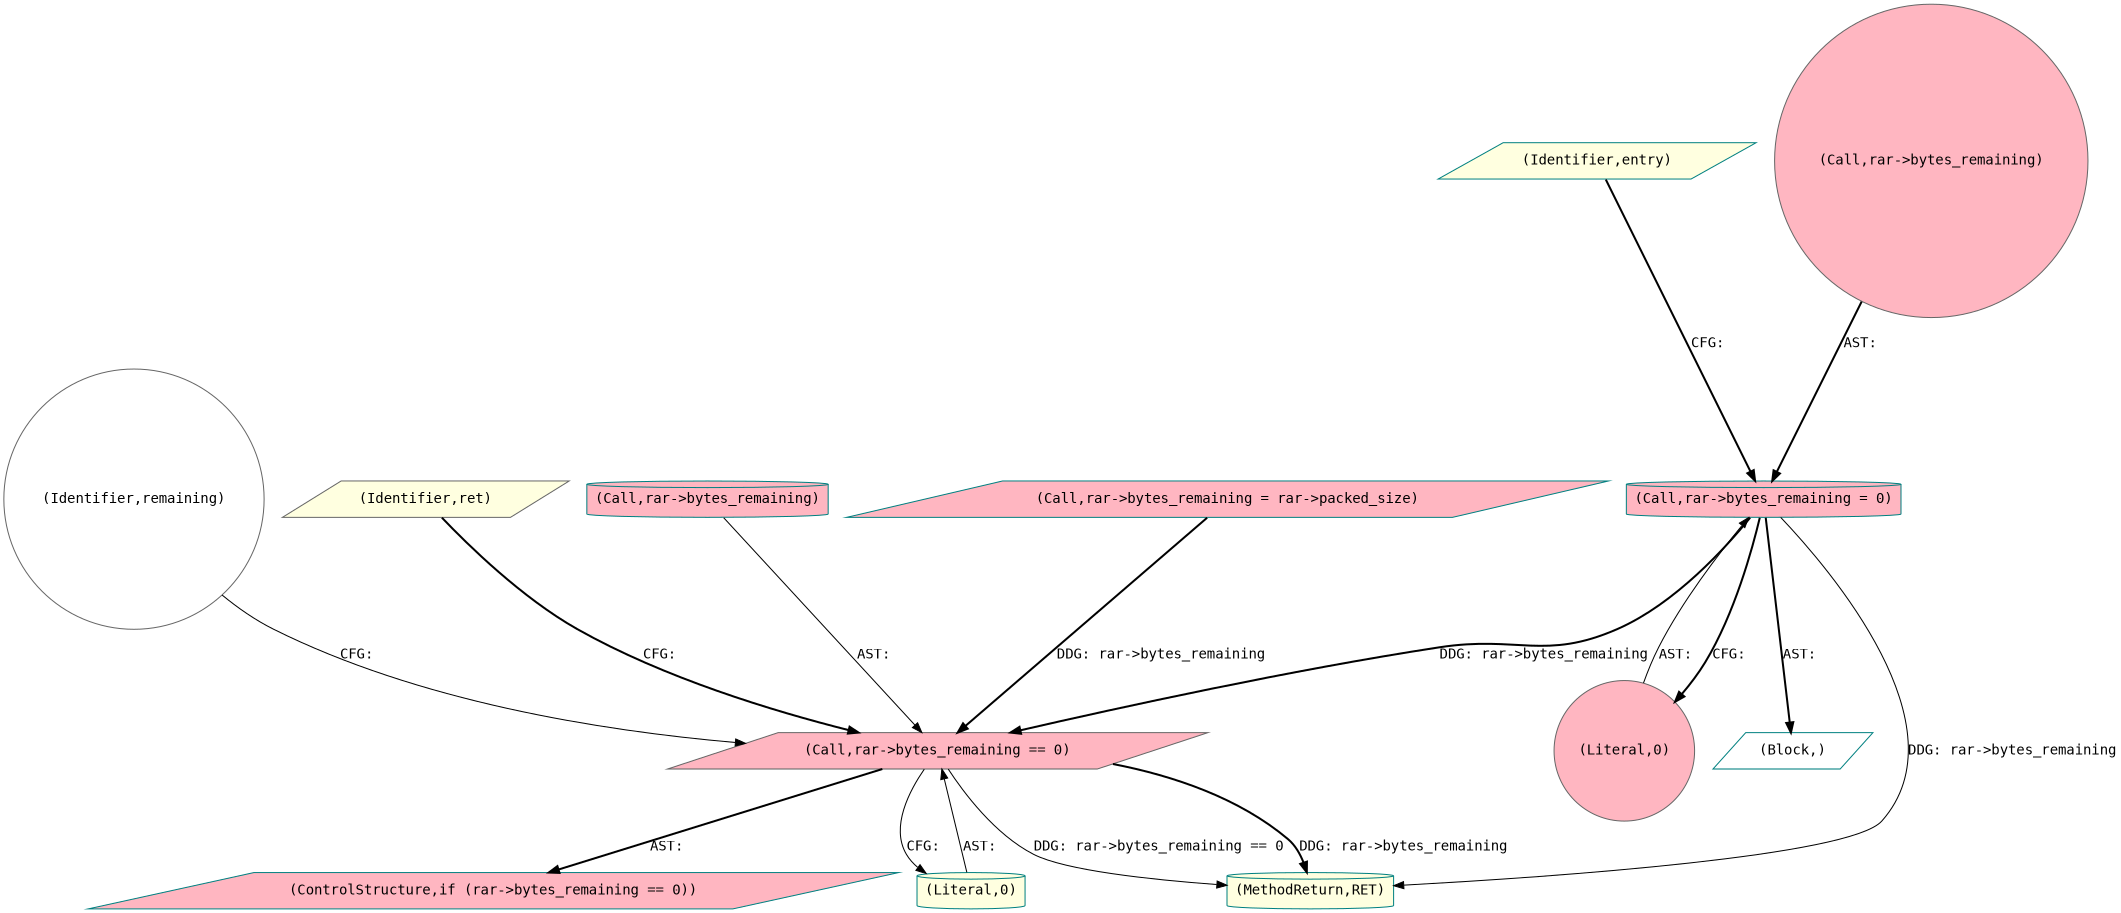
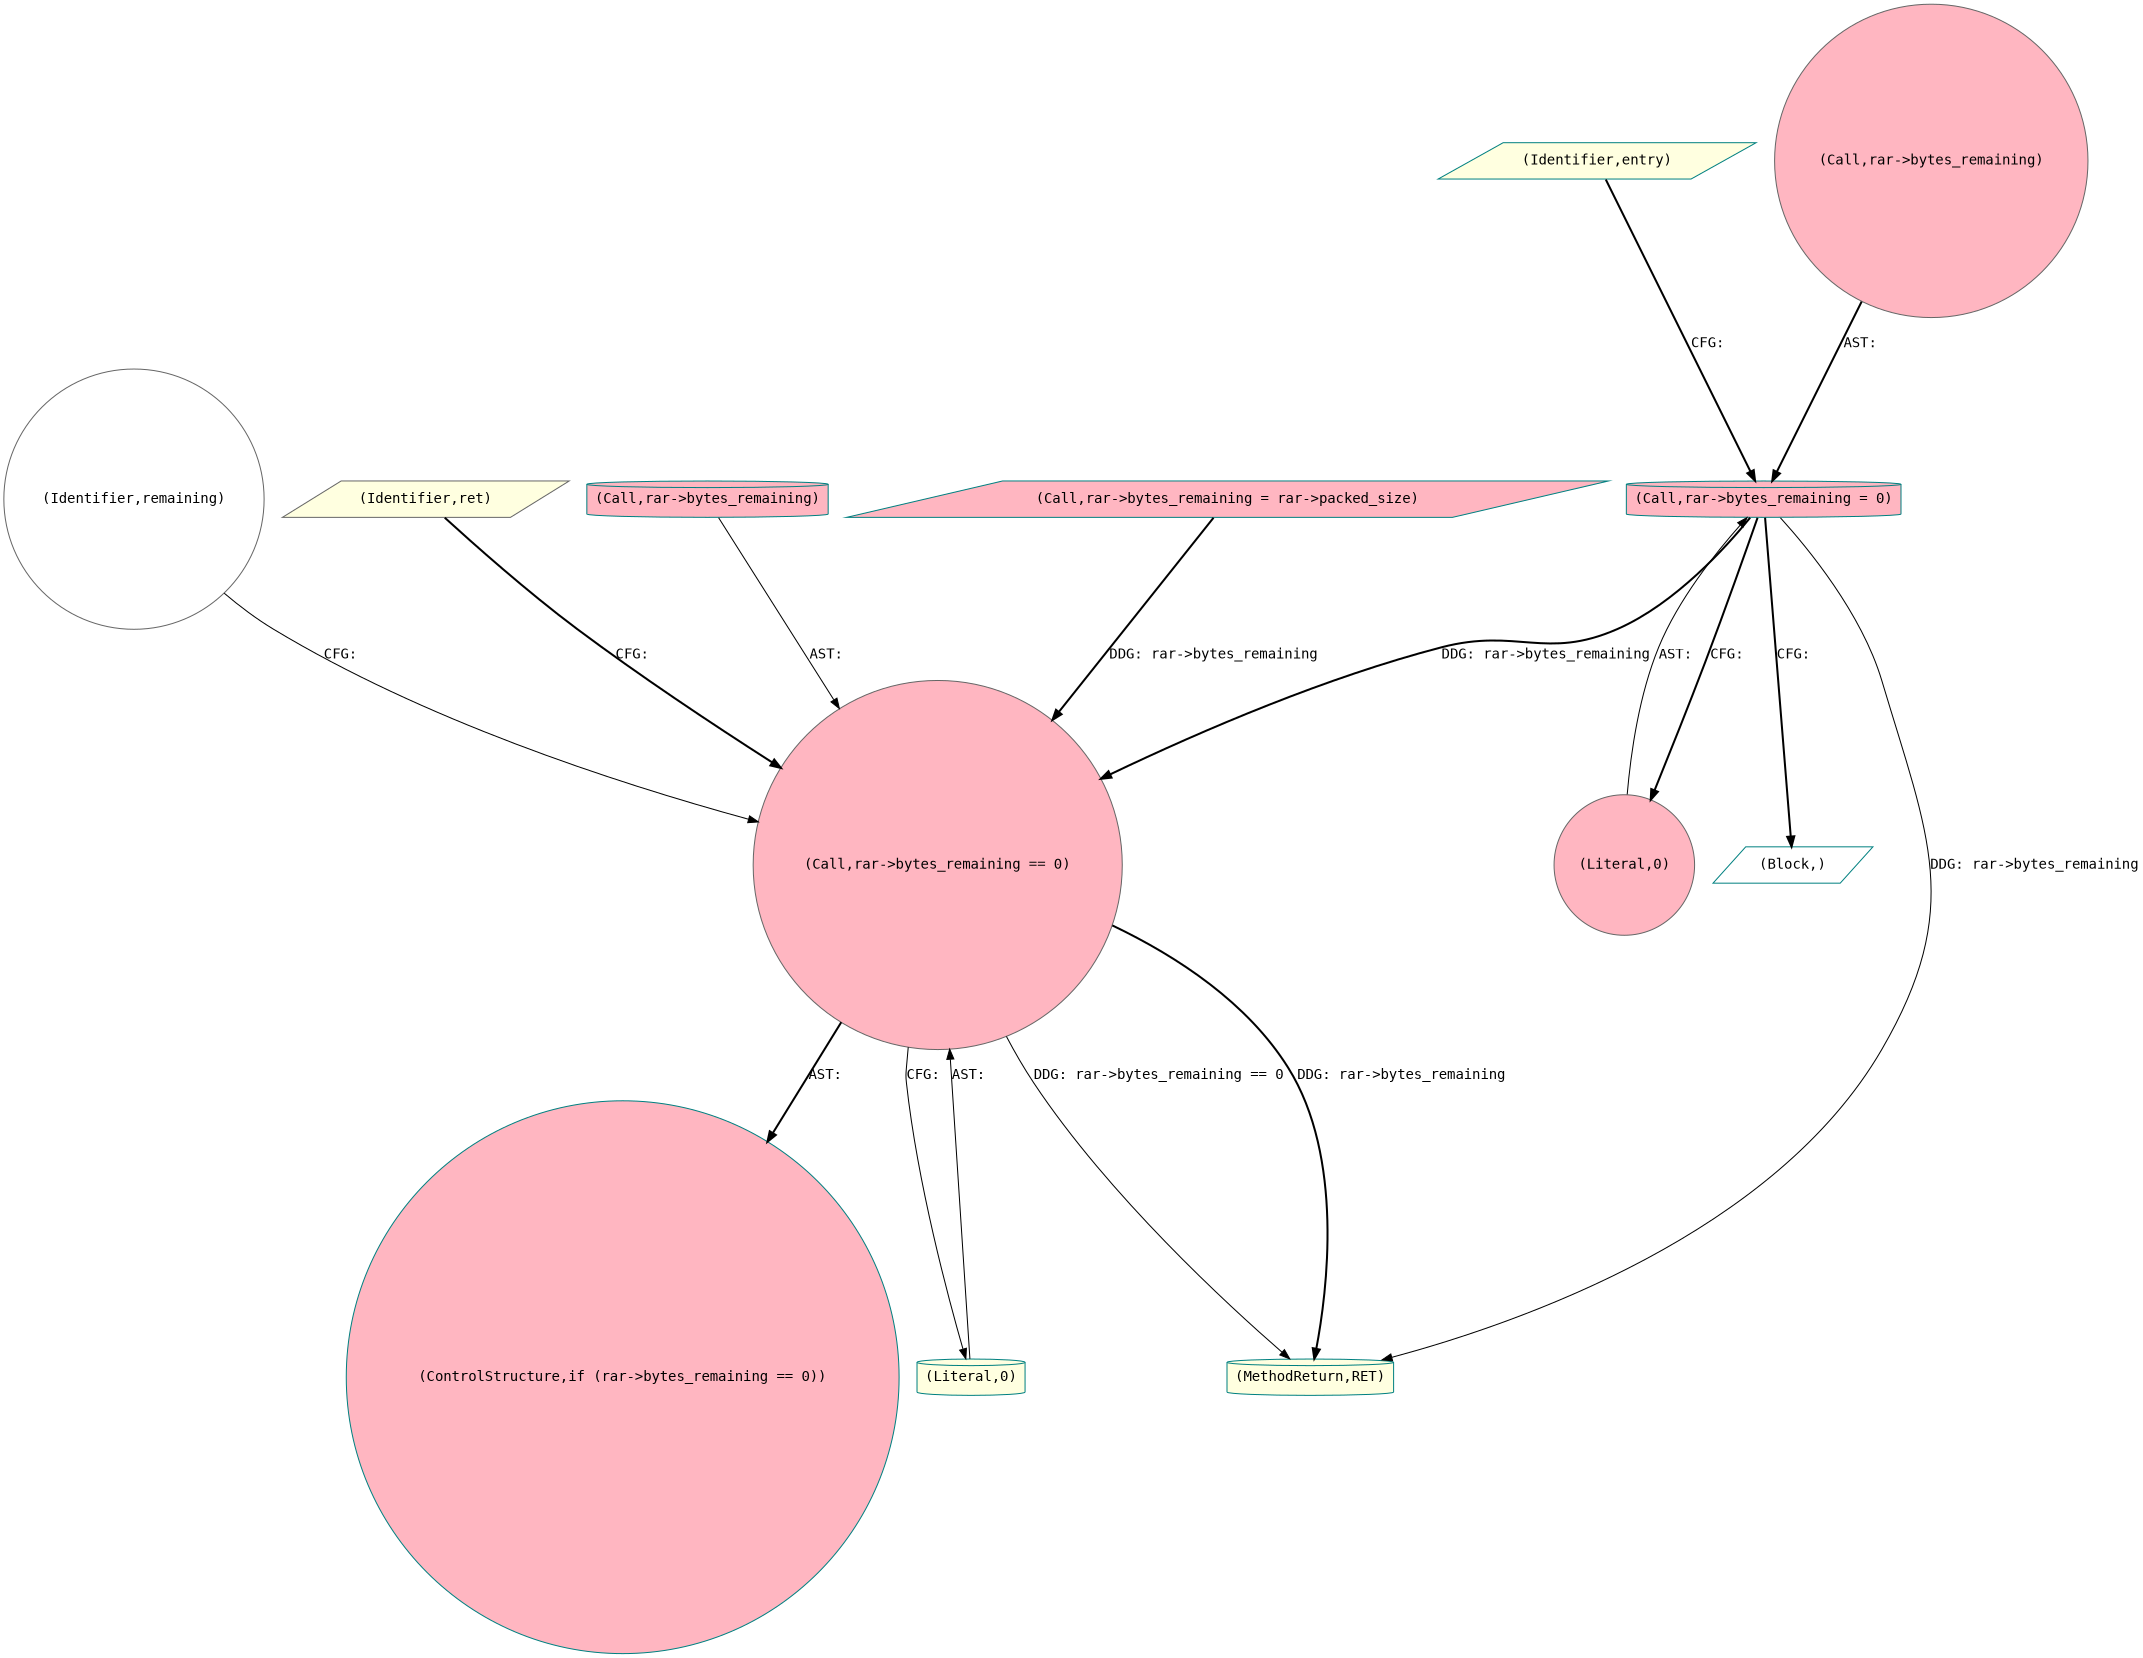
(1804, 655) -> (1798, 655)
(938, 751) -> (938, 865)
(493, 891) -> (623, 1377)
